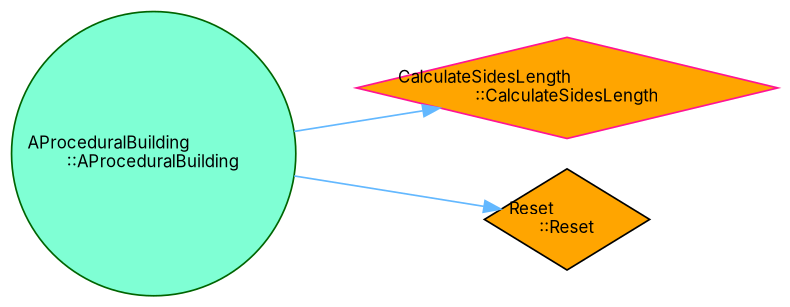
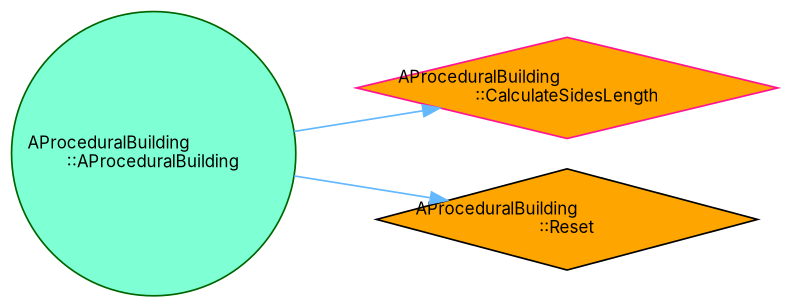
(567, 88) -> (567, 88)
(567, 219) -> (567, 219)
